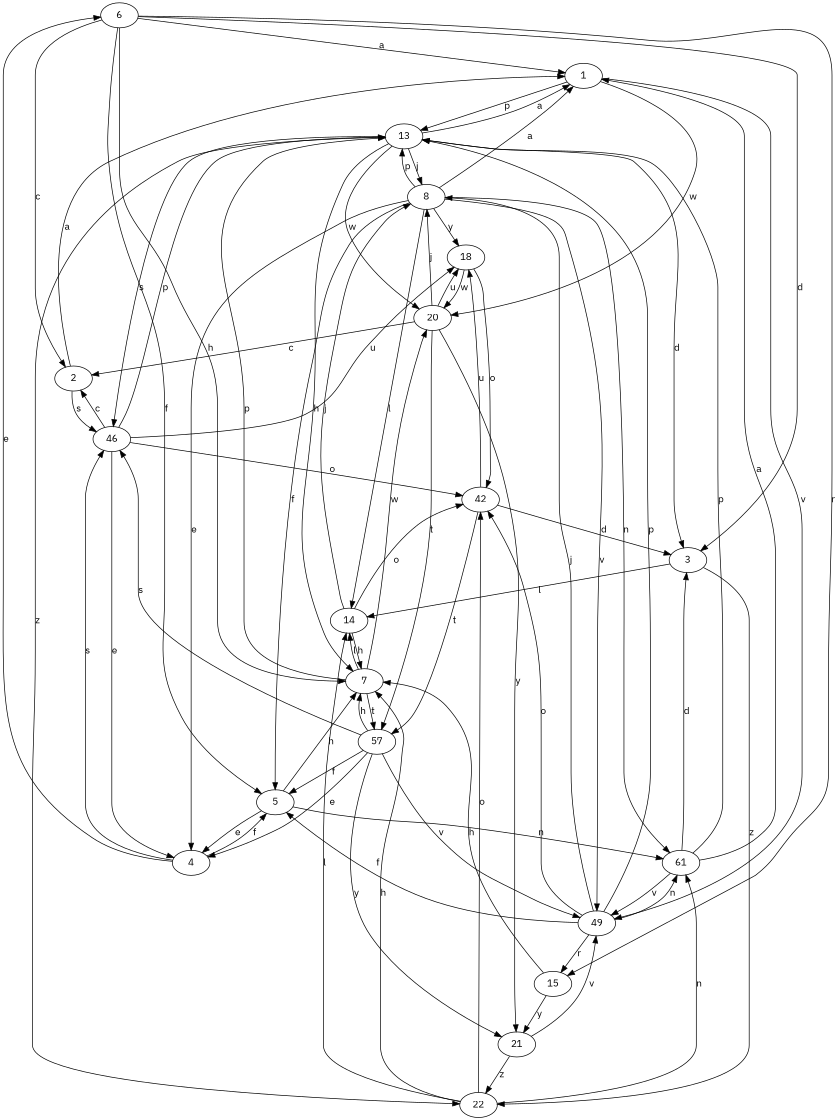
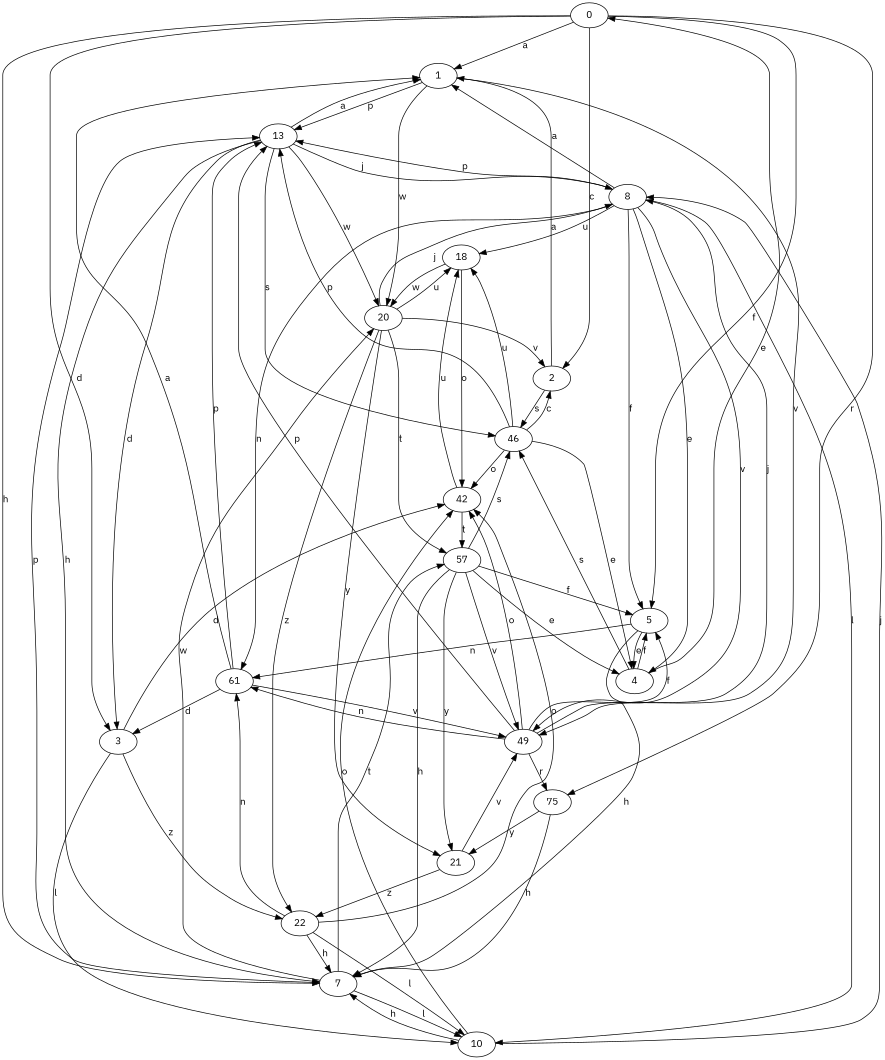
(119, 15) -> (589, 15)
(450, 227) -> (586, 227)
(291, 348) -> (535, 348)
(581, 529) -> (244, 586)
(349, 621) -> (477, 1044)
(35, 685) -> (284, 612)
(553, 984) -> (552, 802)
